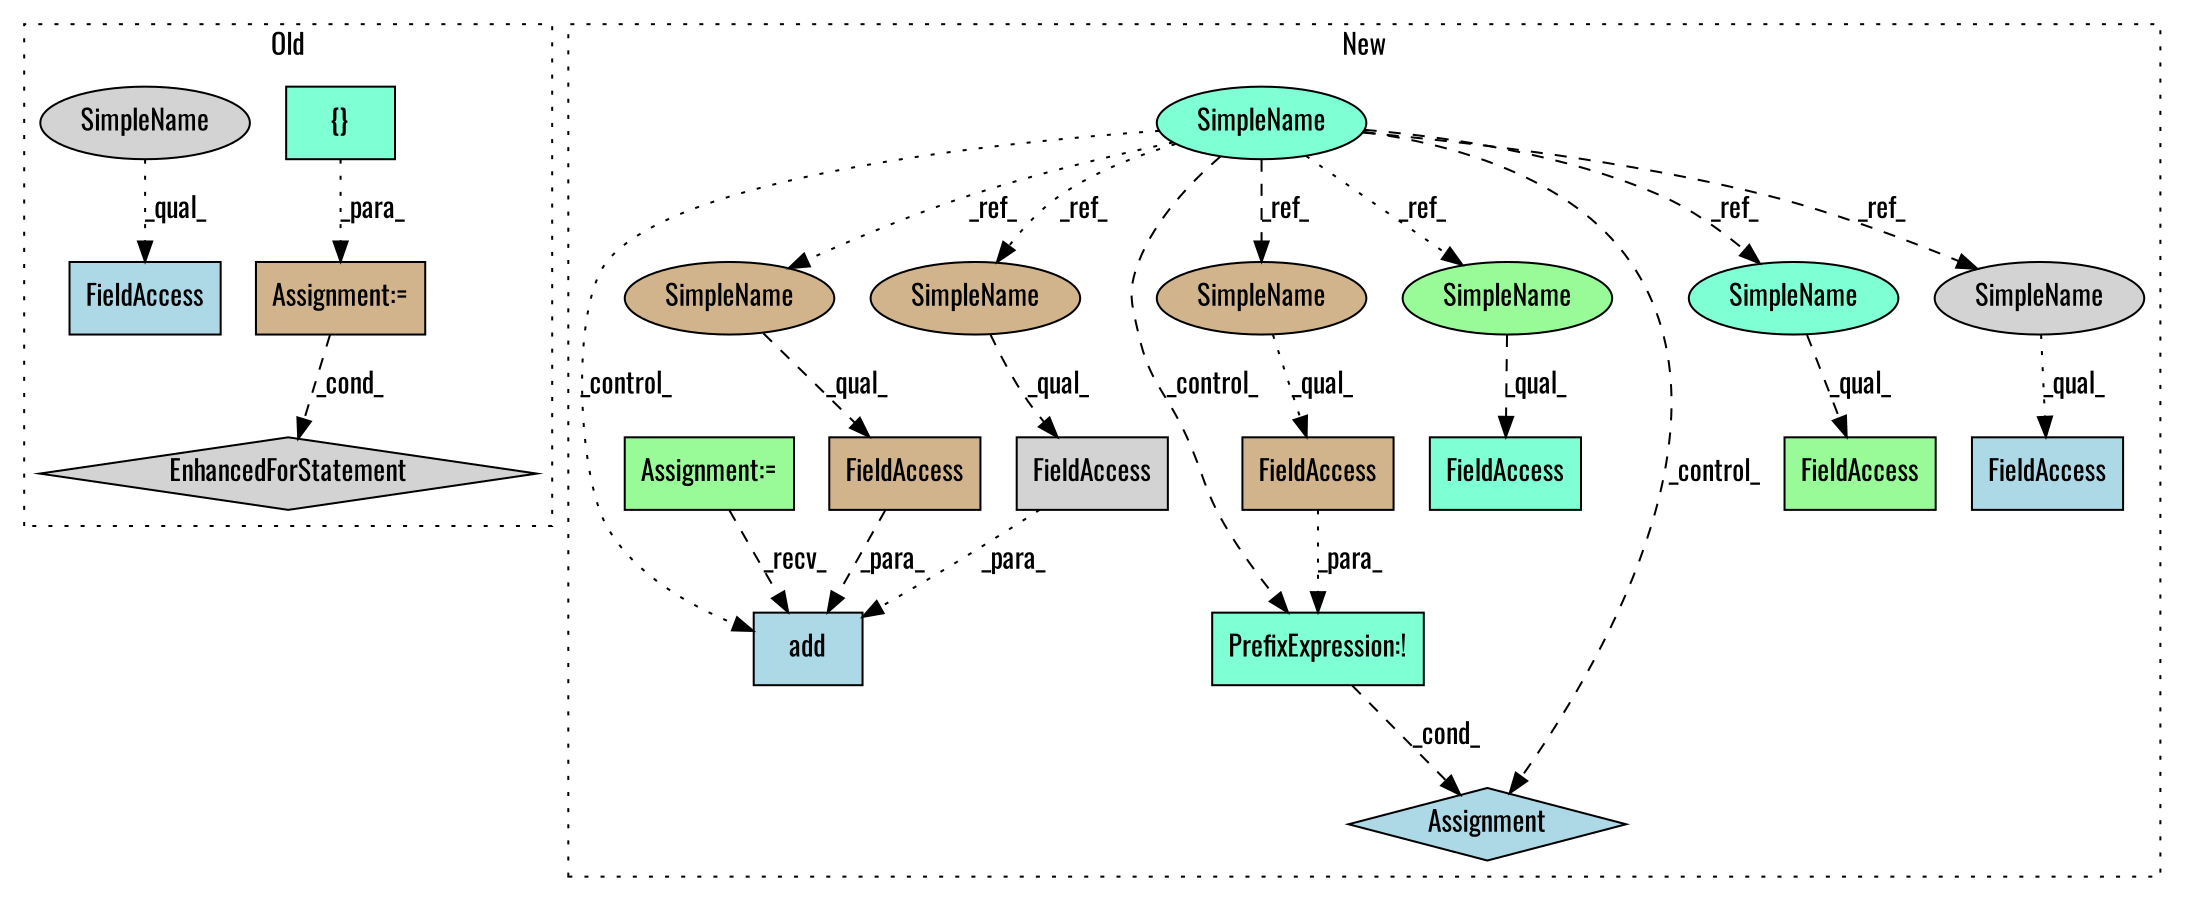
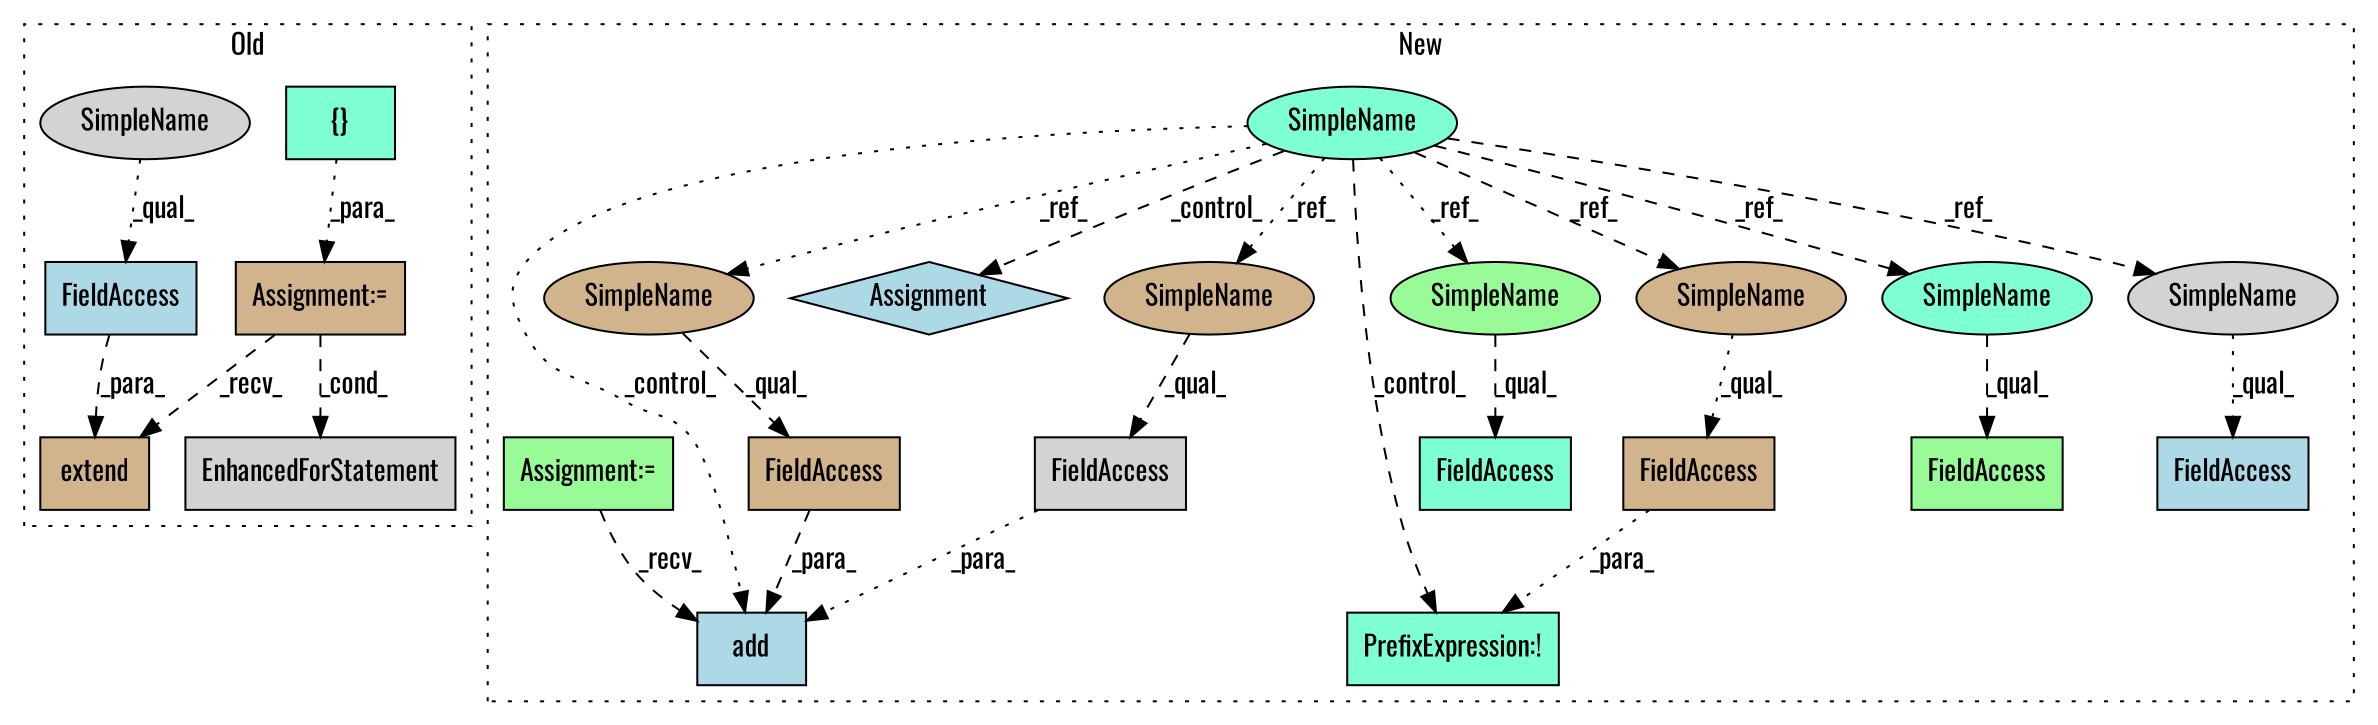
none -> (95, 474)
(288, 474) -> (320, 474)
(1399, 733) -> none
